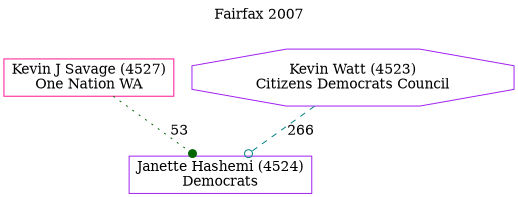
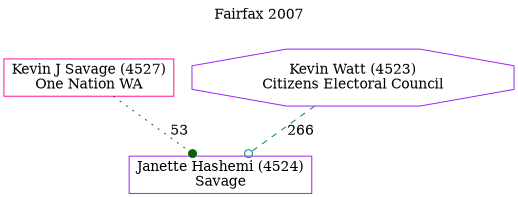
(353, 78) -> (353, 78)
(220, 175) -> (220, 175)
